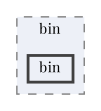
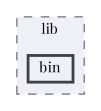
(51, 30) -> (51, 30)
